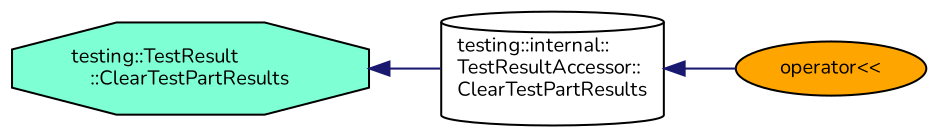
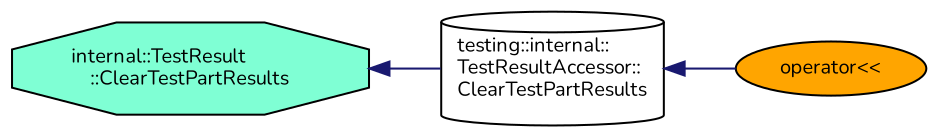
(191, 69) -> (191, 69)
